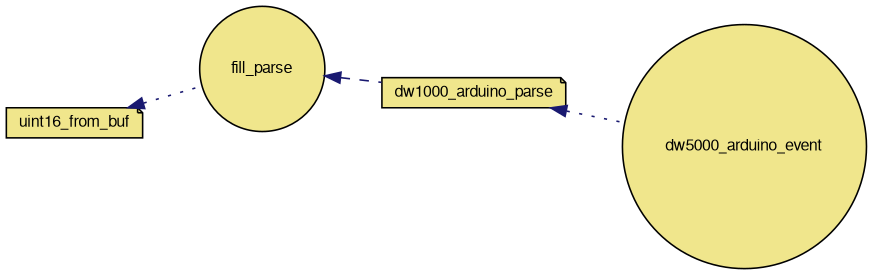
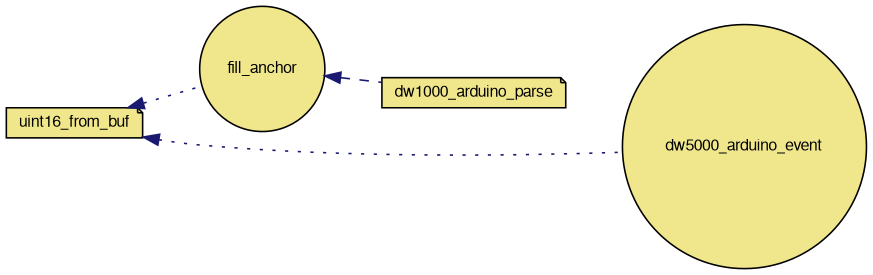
(262, 69) -> (262, 69)
(596, 117) -> (391, 154)
